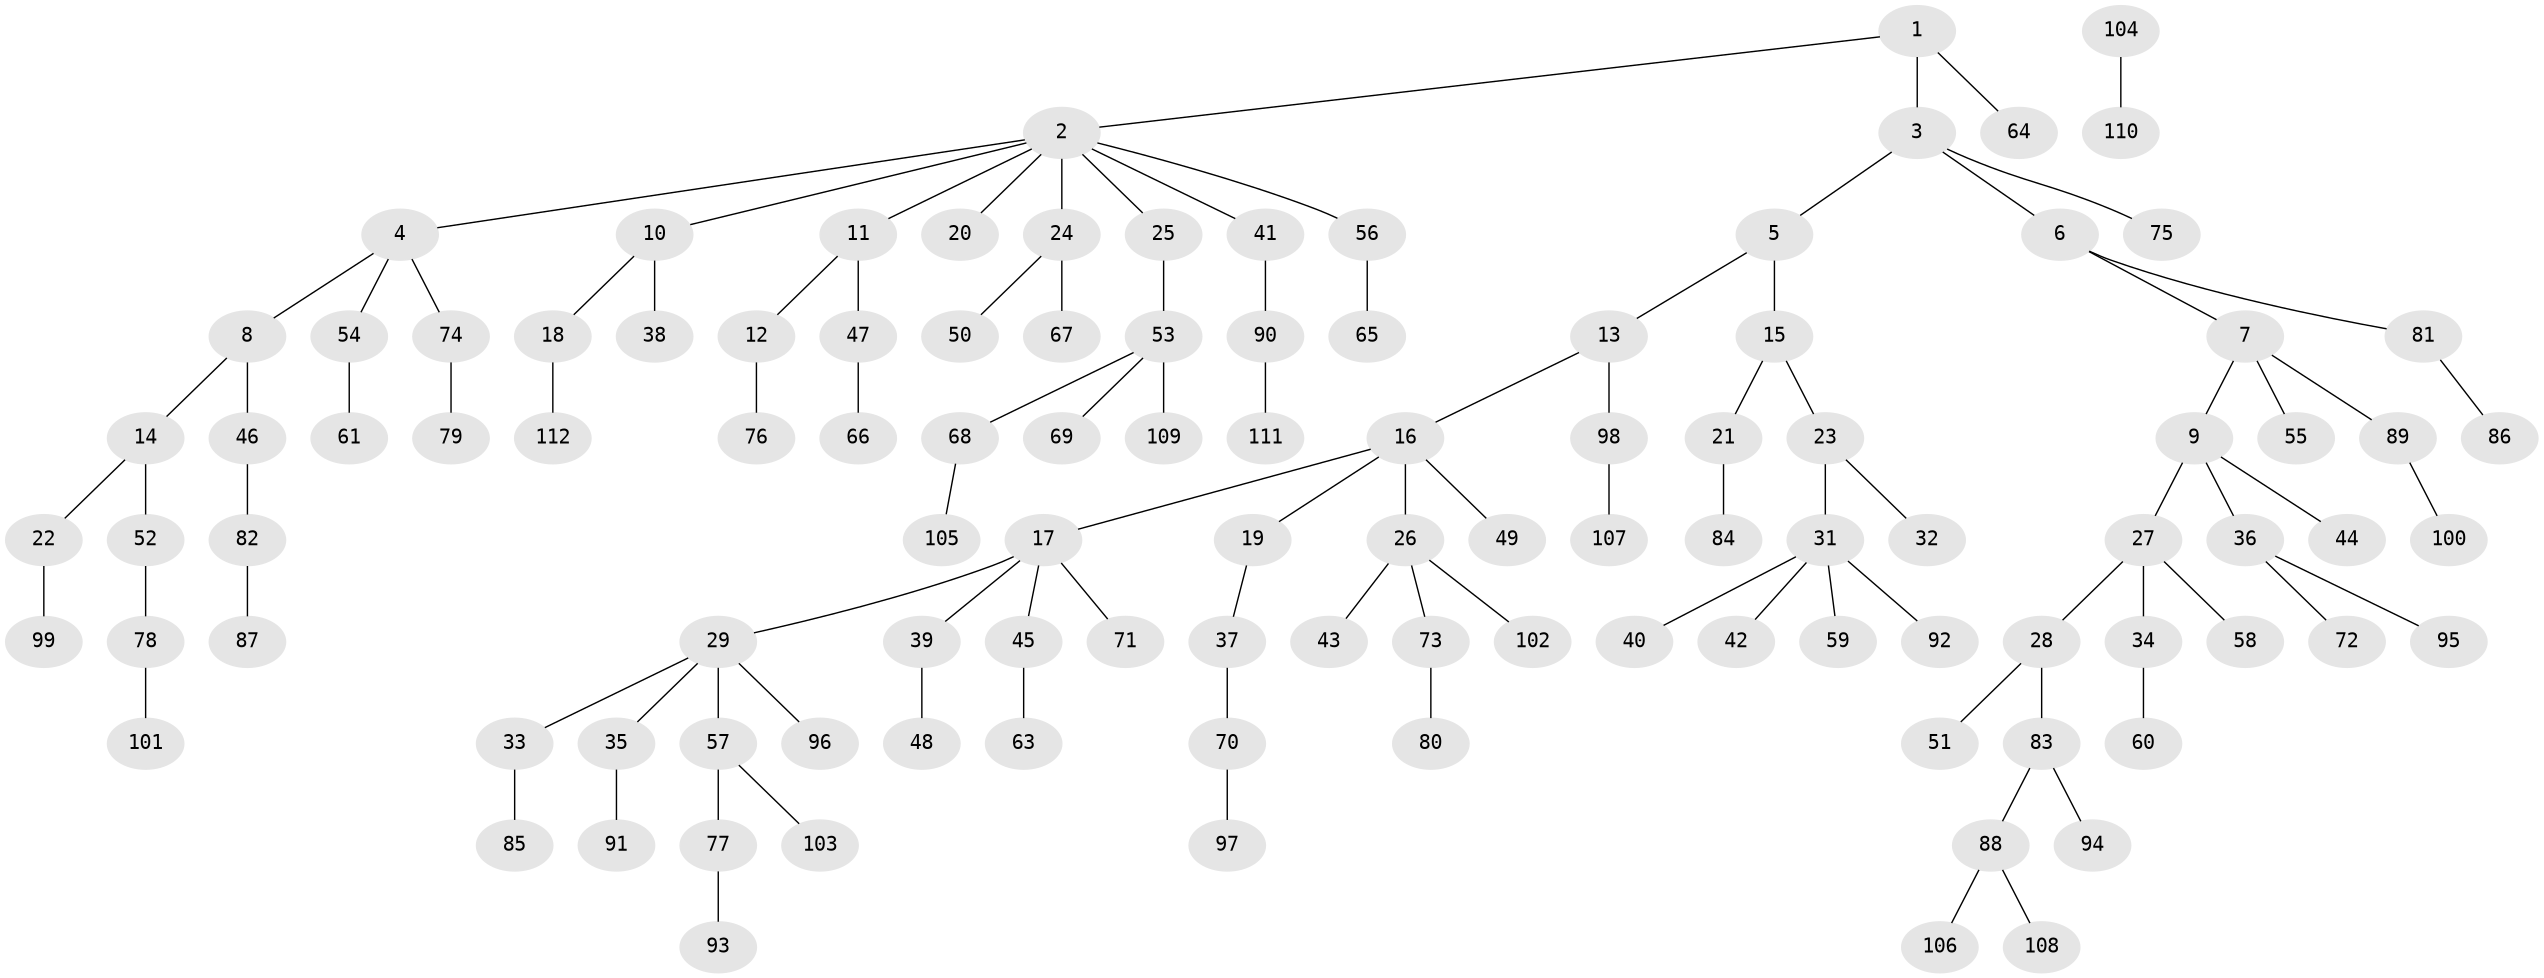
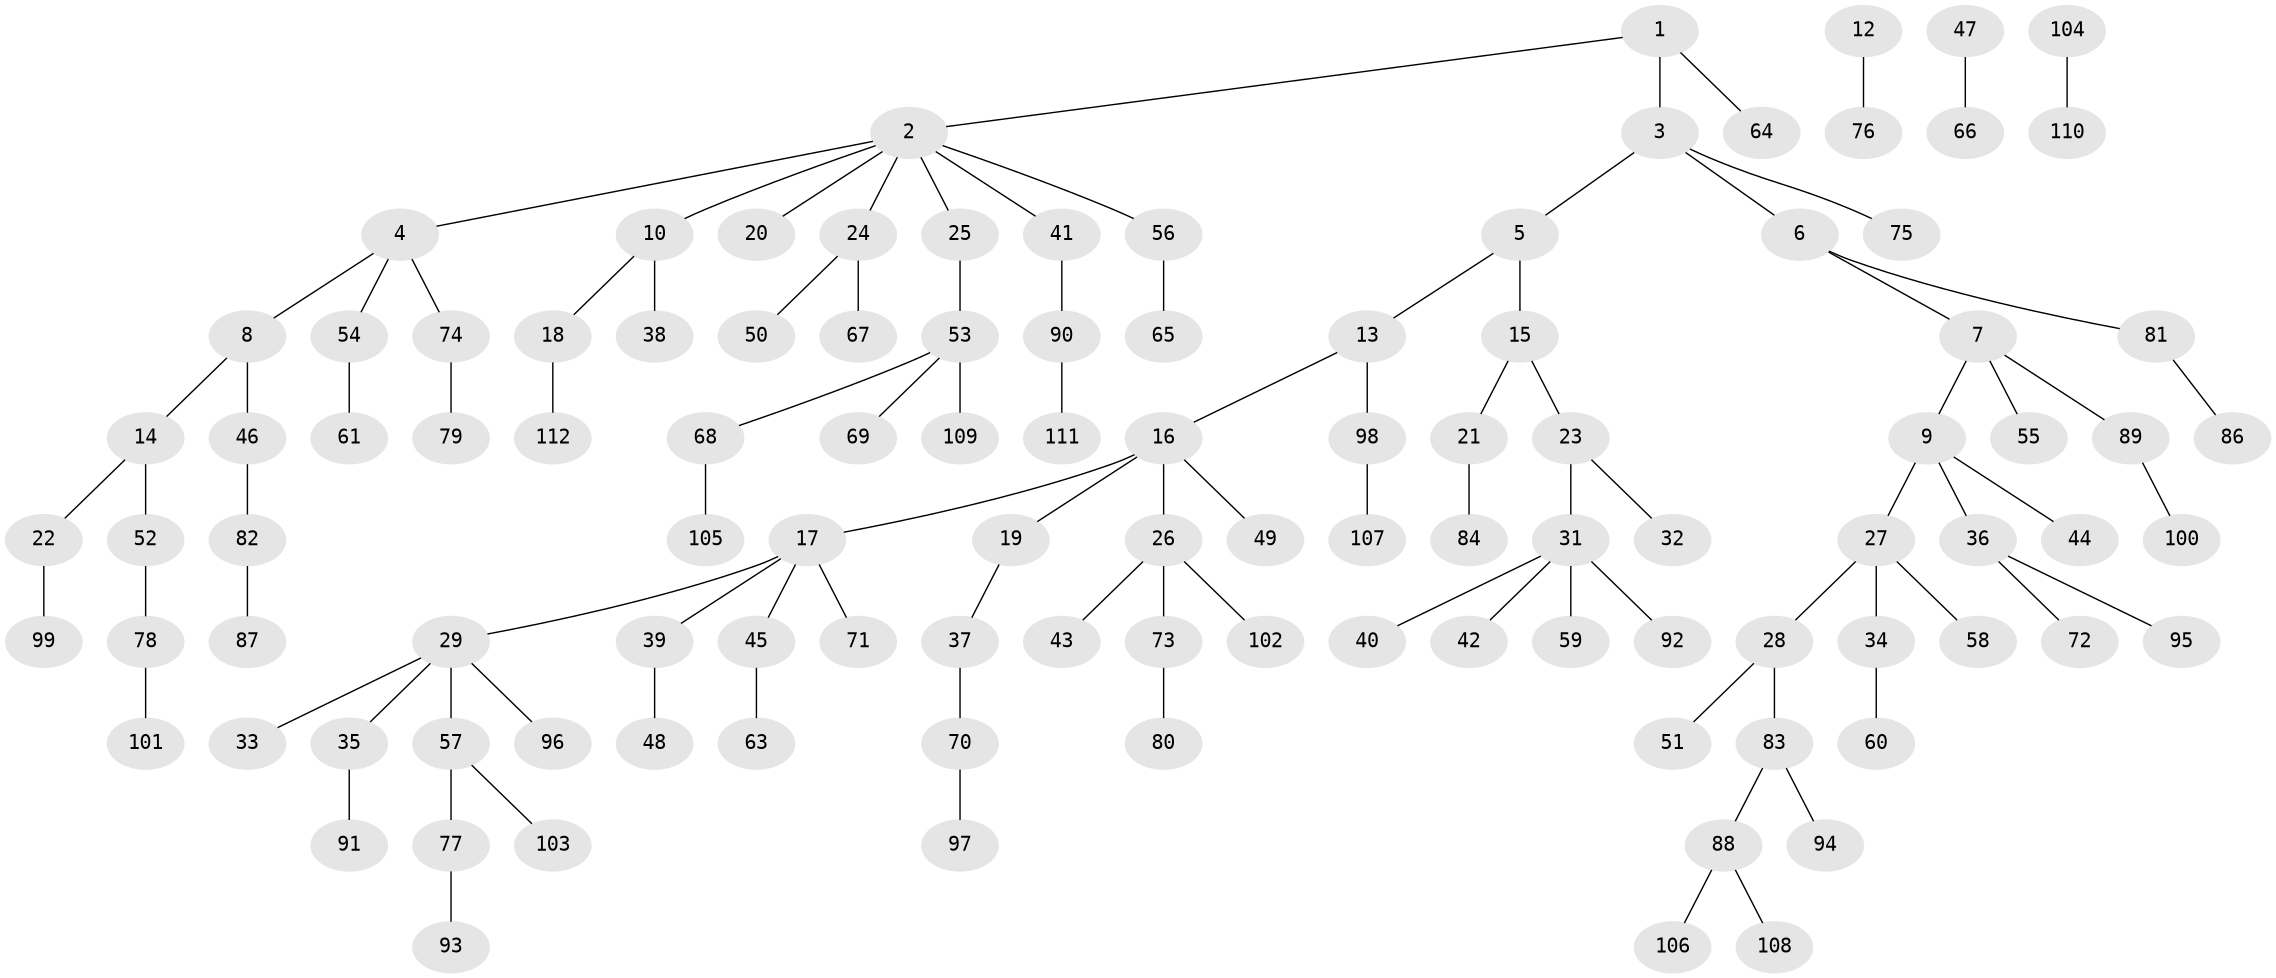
(858, 235) -> none
(515, 846) -> none
